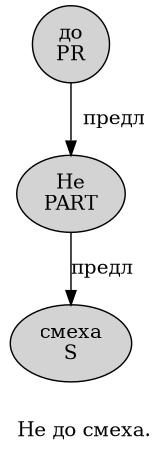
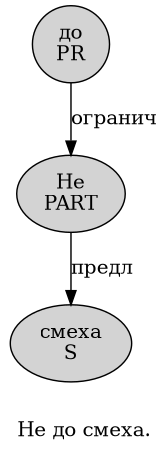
(115, 119) -> (115, 119)
